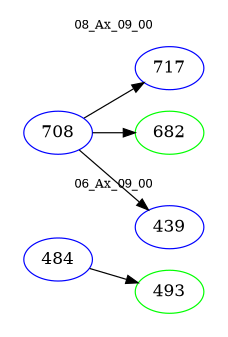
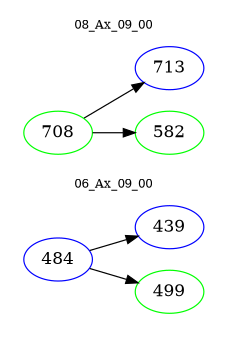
(170, 68) -> (170, 68)
(58, 133) -> (58, 133)
(170, 133) -> (170, 133)
(115, 181) -> (108, 245)
(170, 292) -> (170, 292)
